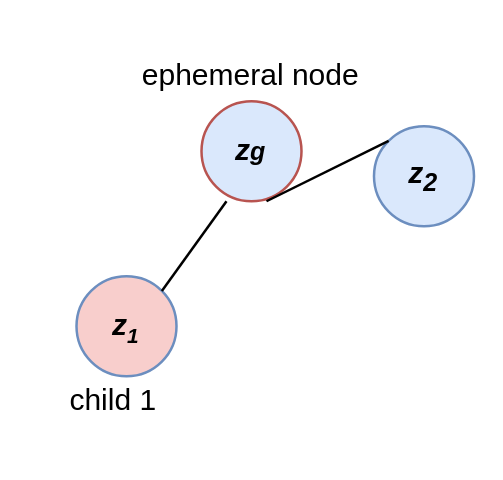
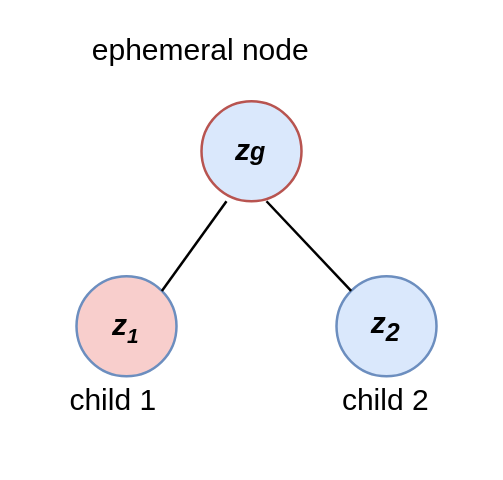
(251, 76) -> (201, 51)
(424, 176) -> (386, 326)
none -> (386, 401)
